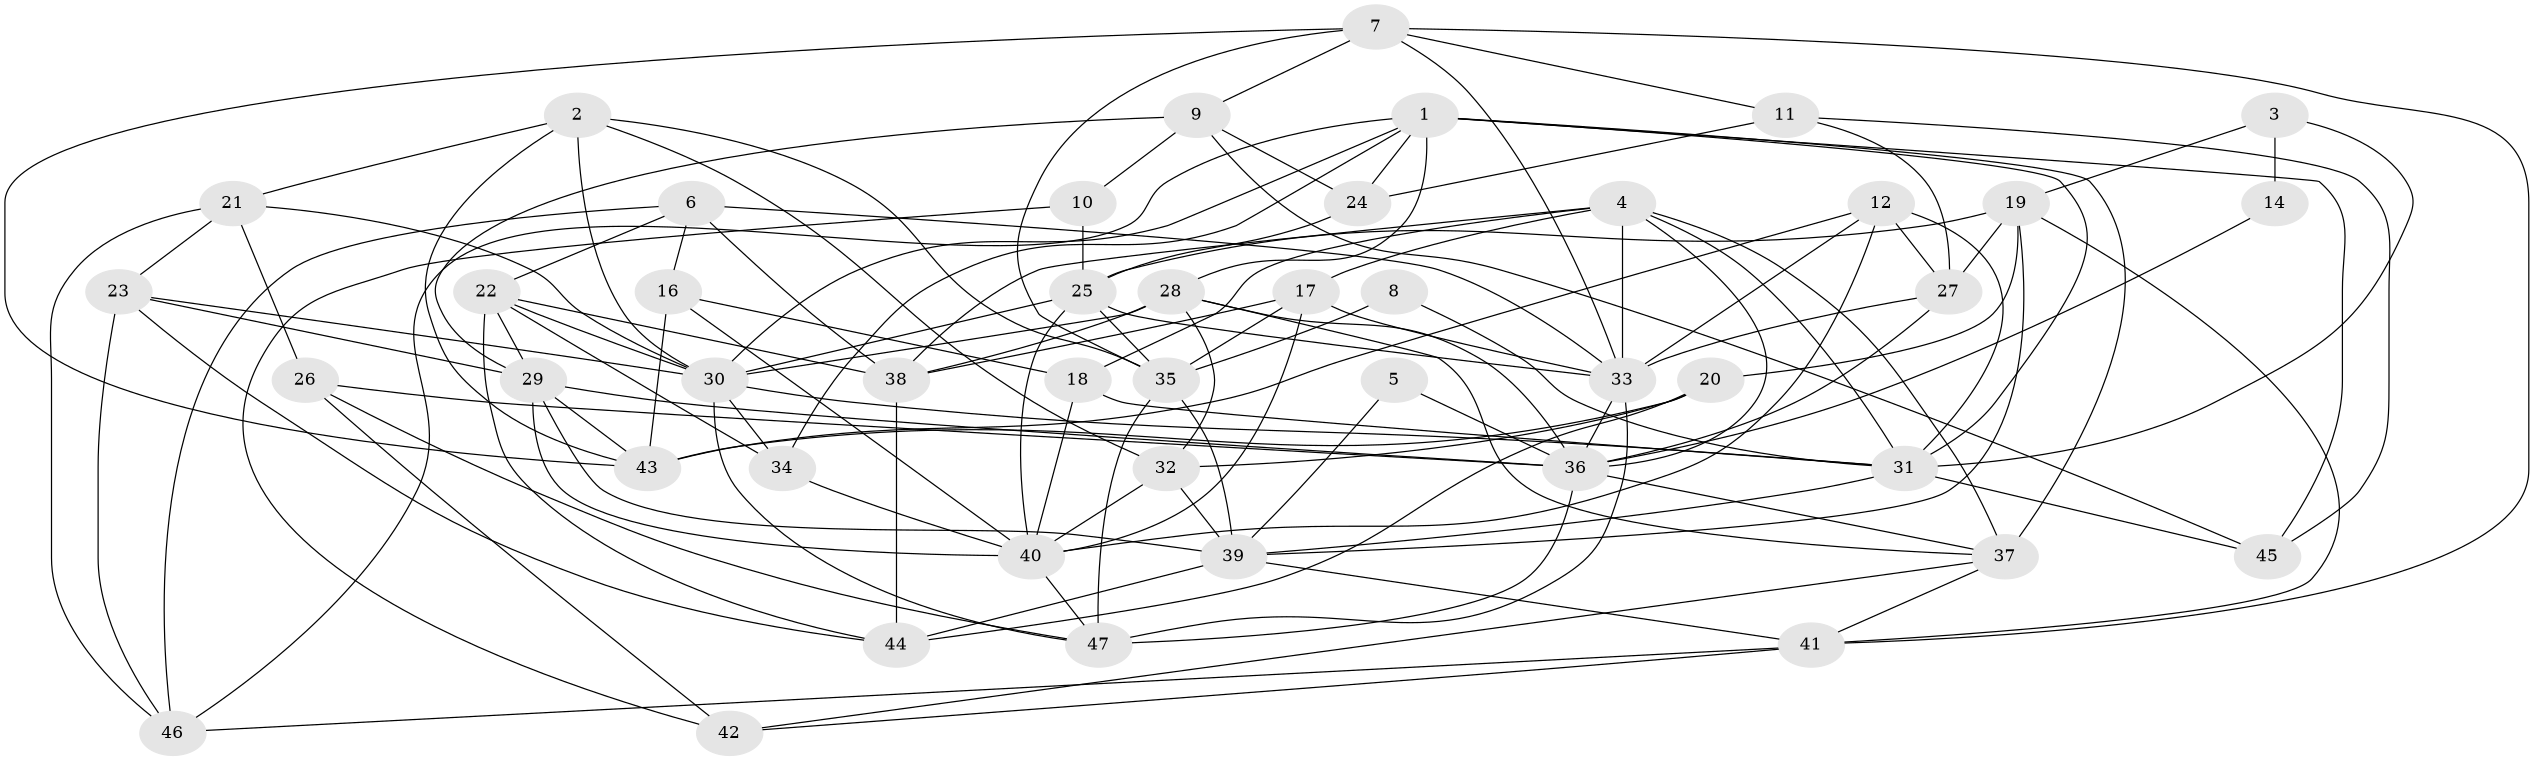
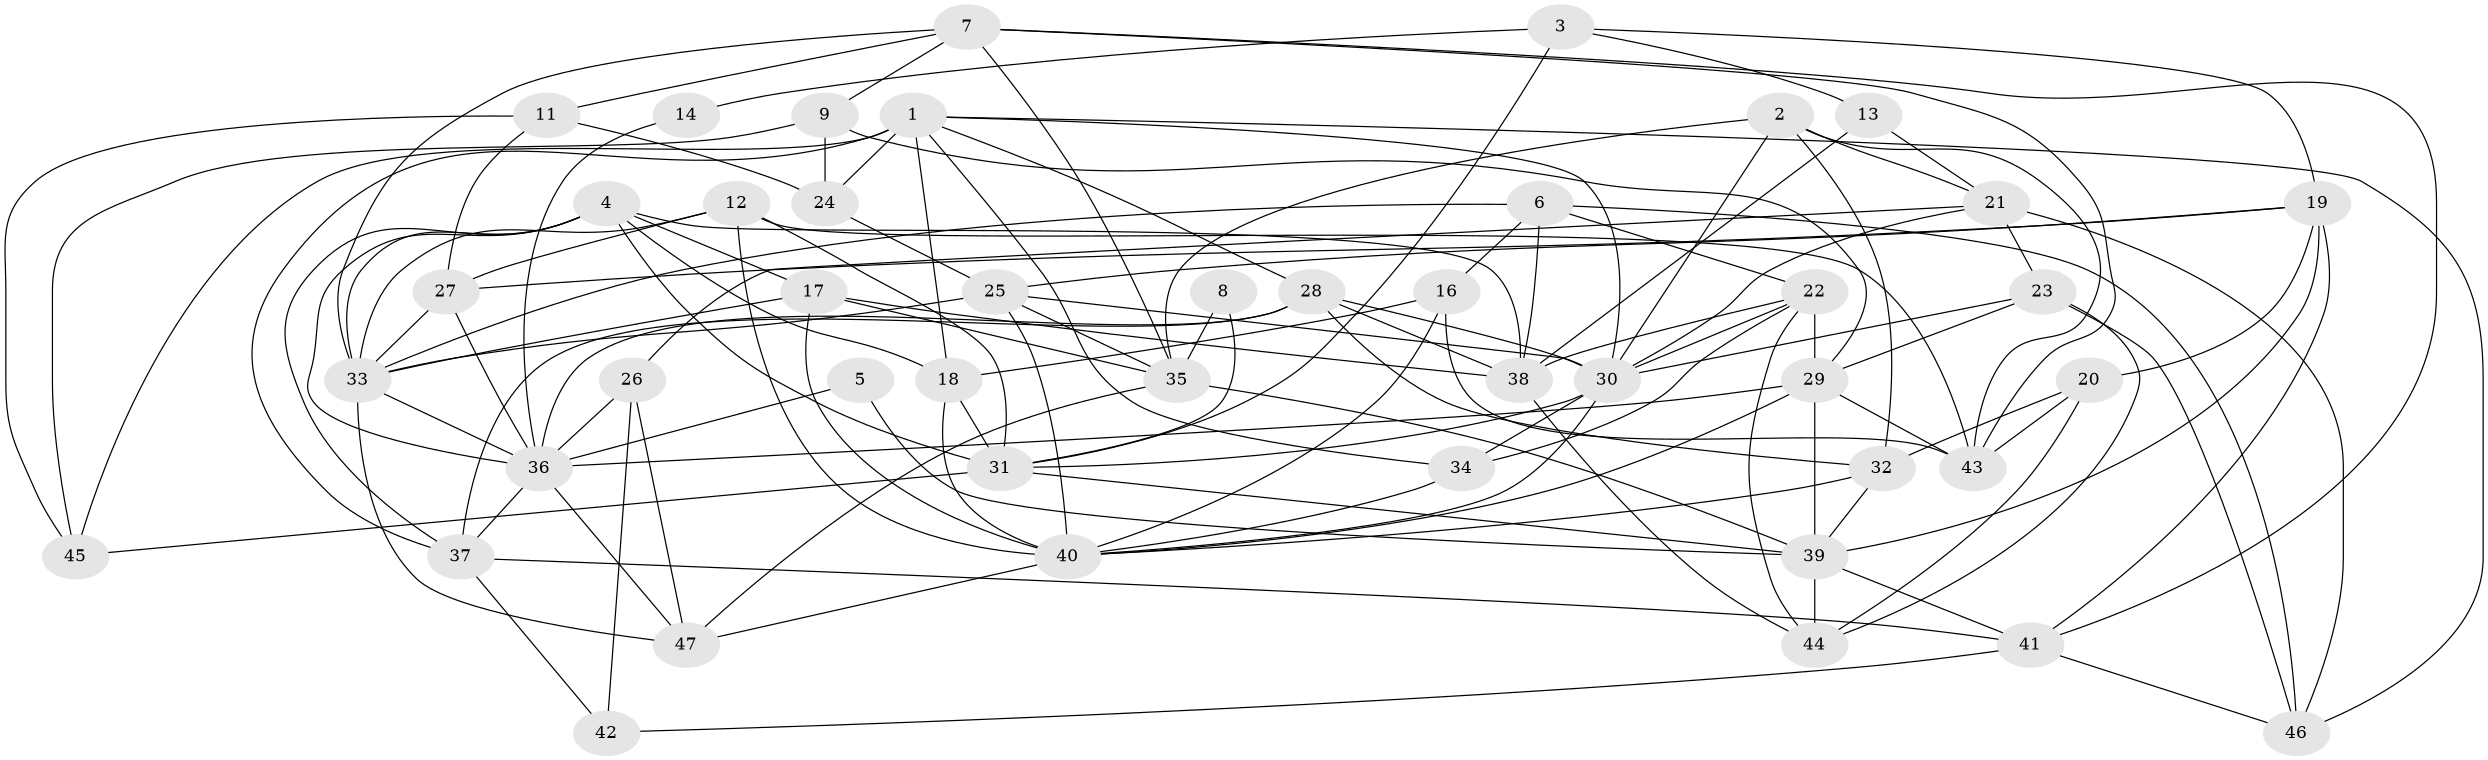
none -> (1869, 115)
(1083, 204) -> none
(2078, 207) -> (931, 248)
(847, 573) -> (1499, 493)
